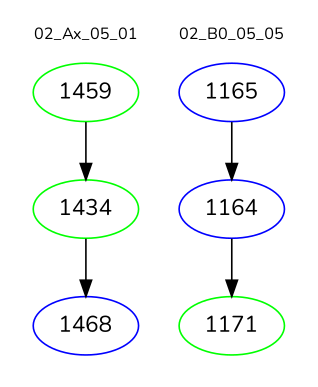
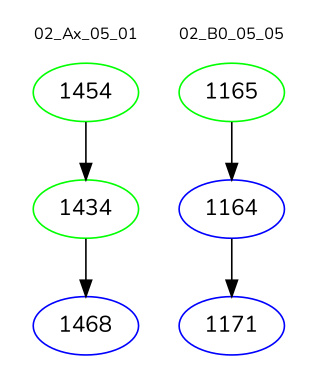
(86, 92) -> (86, 92)
(232, 92) -> (232, 92)
(232, 326) -> (232, 326)
